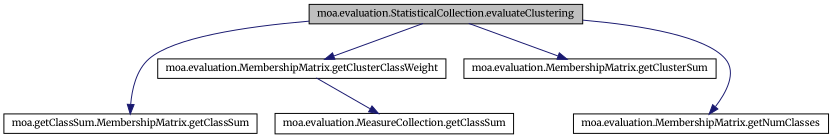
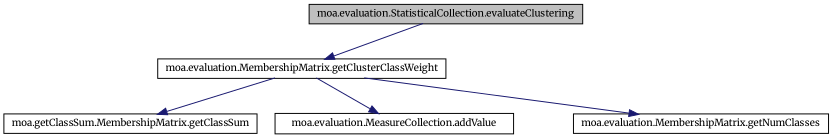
(202, 37) -> (221, 95)
(683, 37) -> (497, 95)
(590, 69) -> none
(394, 124) -> (394, 124)
